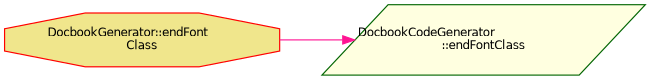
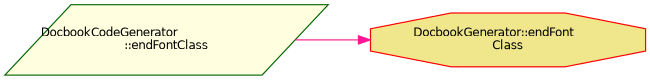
(311, 40) -> (327, 40)
